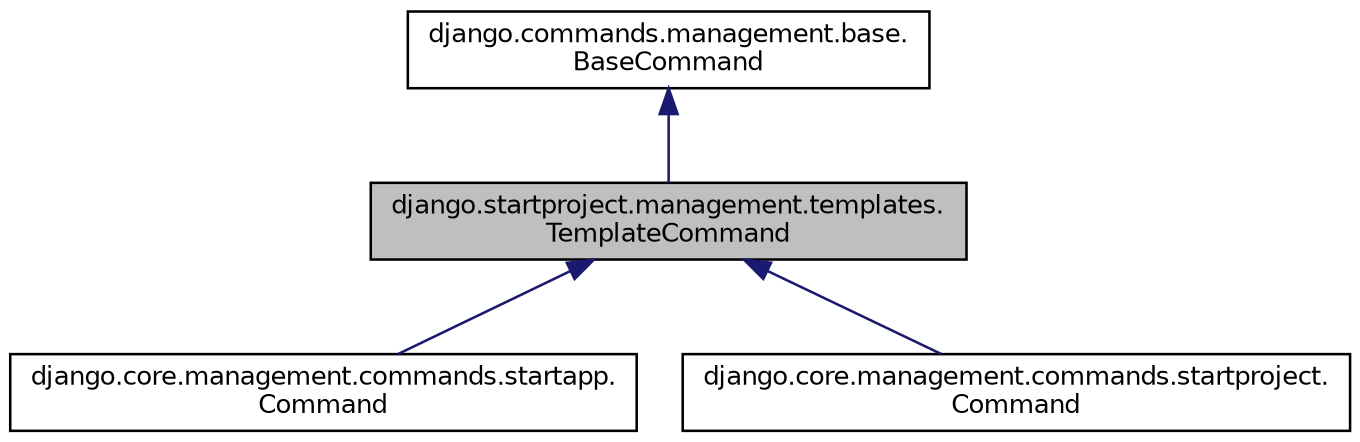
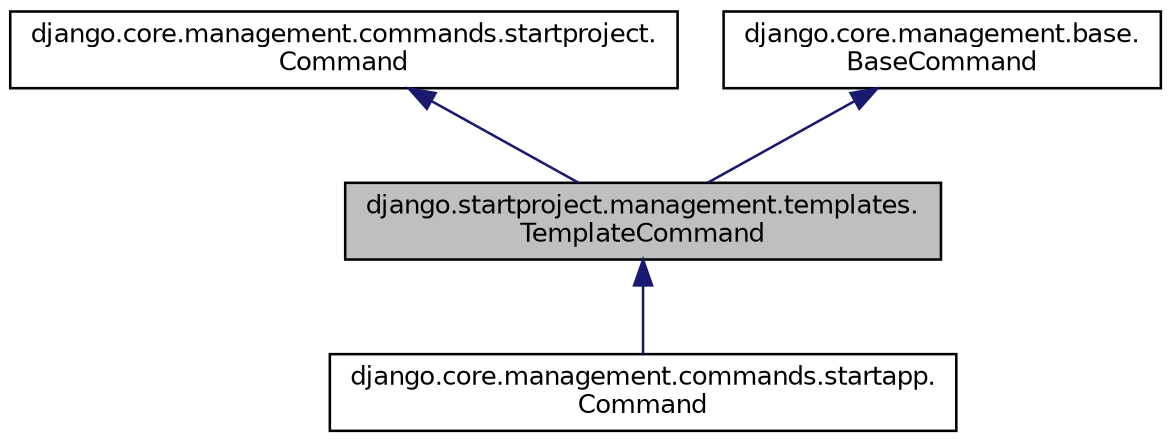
(669, 50) -> (942, 50)
(854, 312) -> (505, 142)
